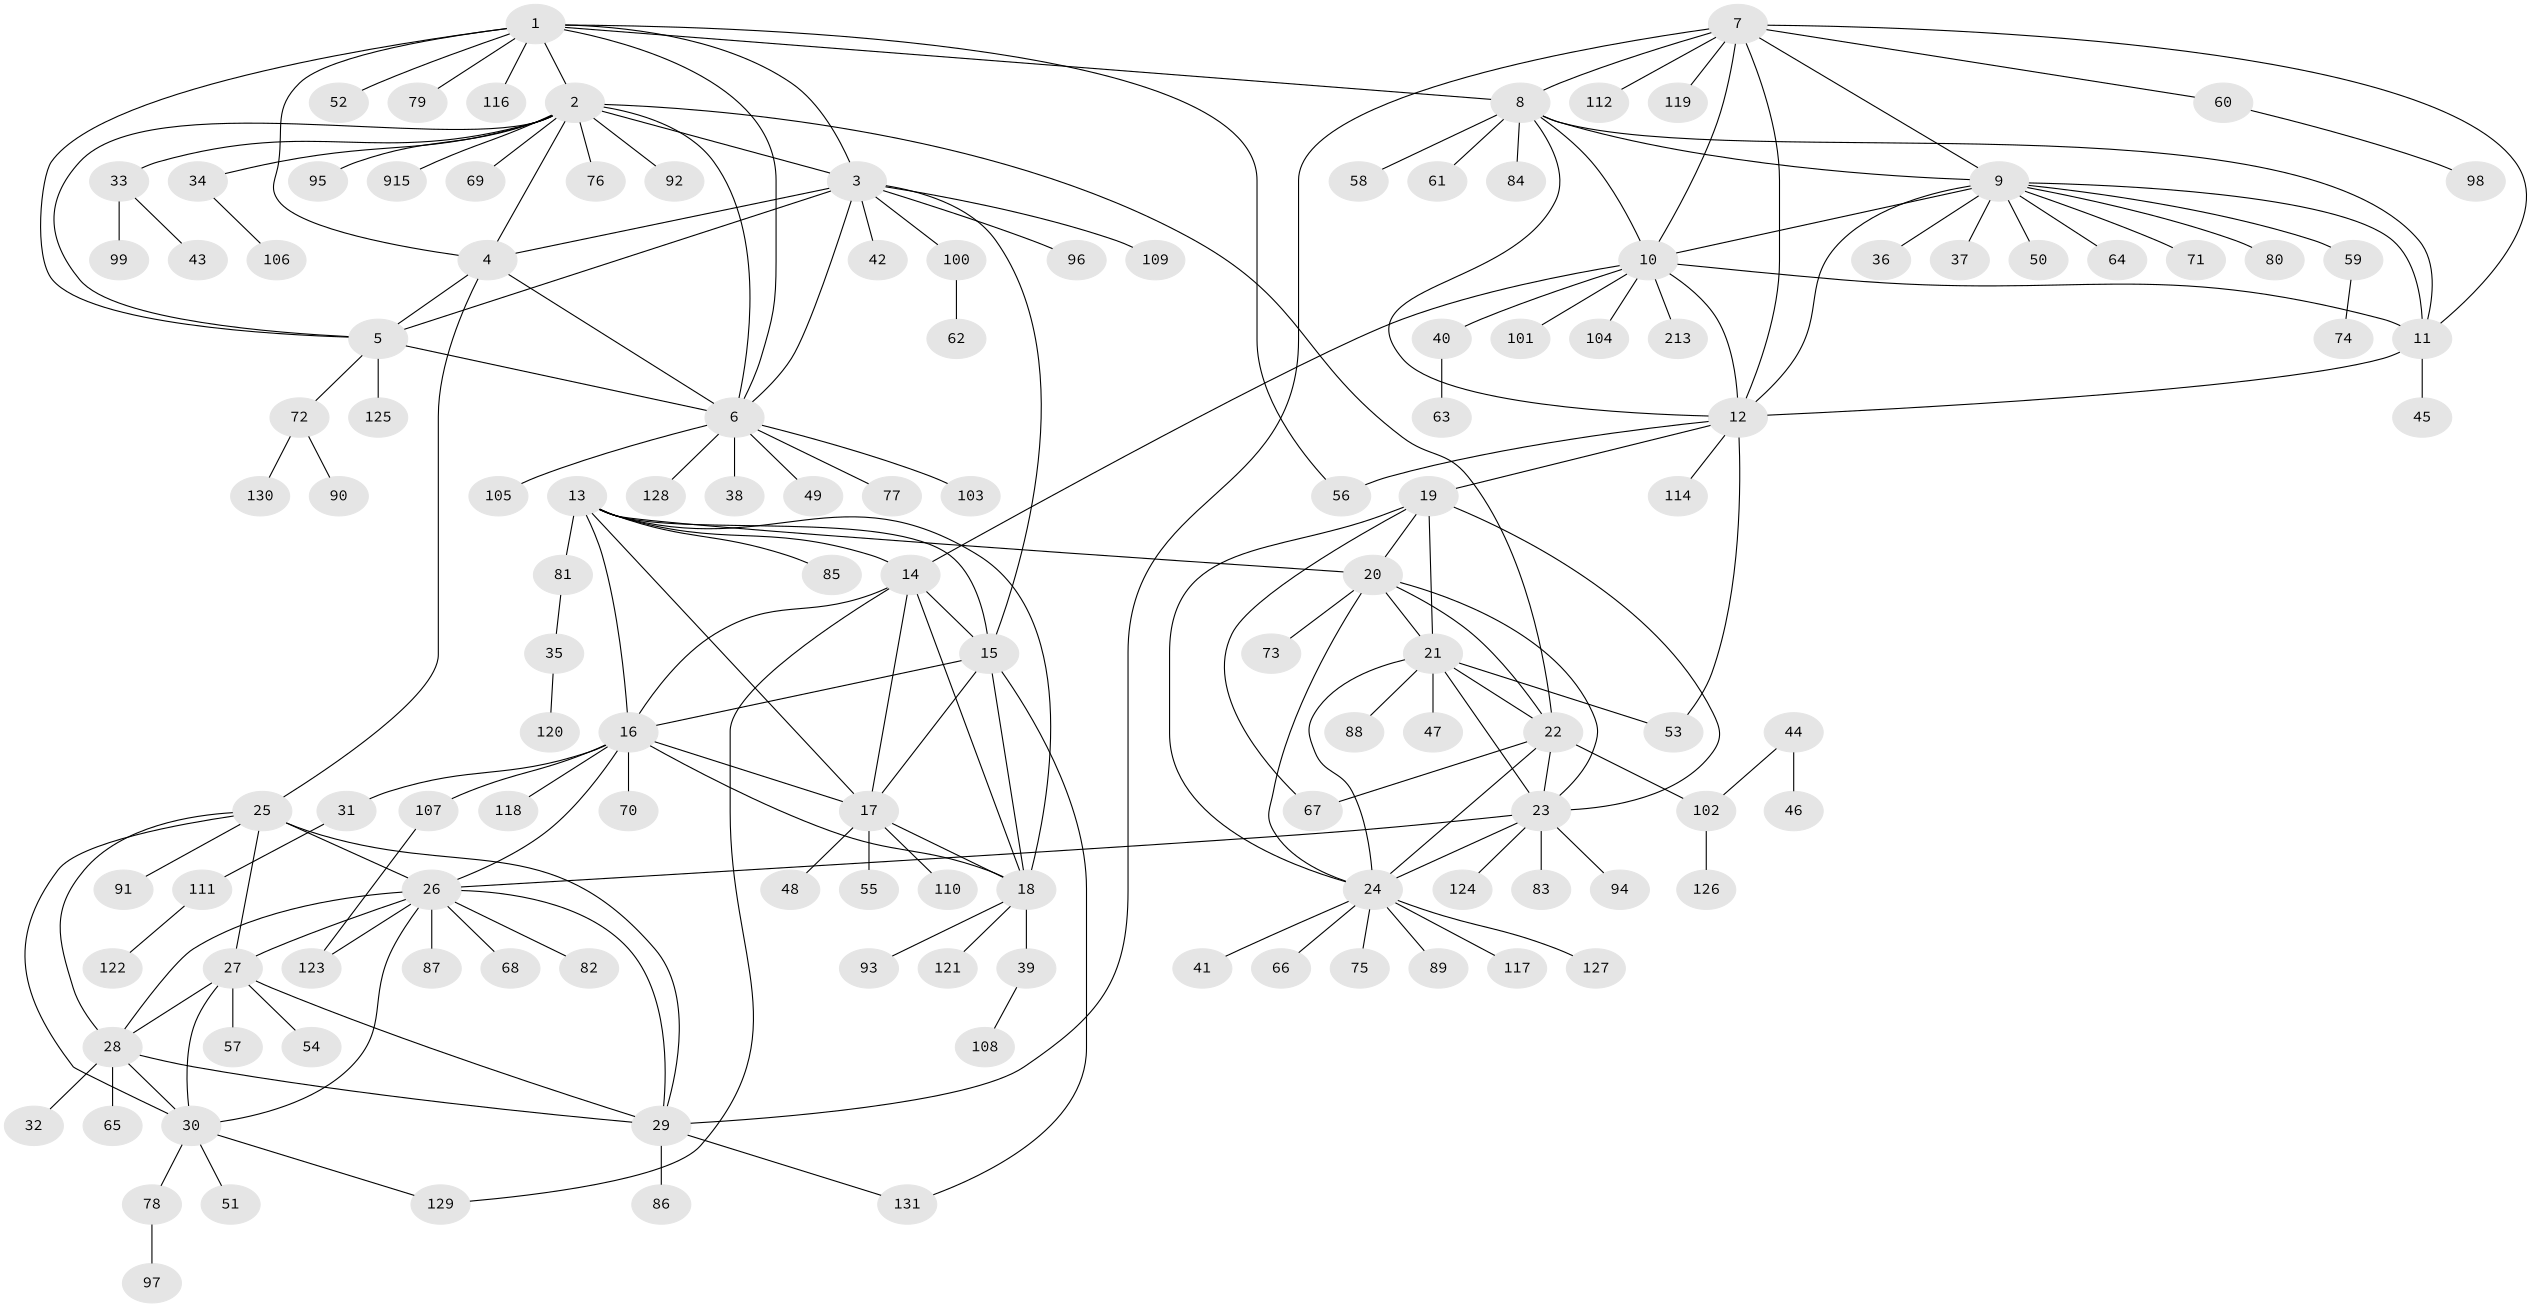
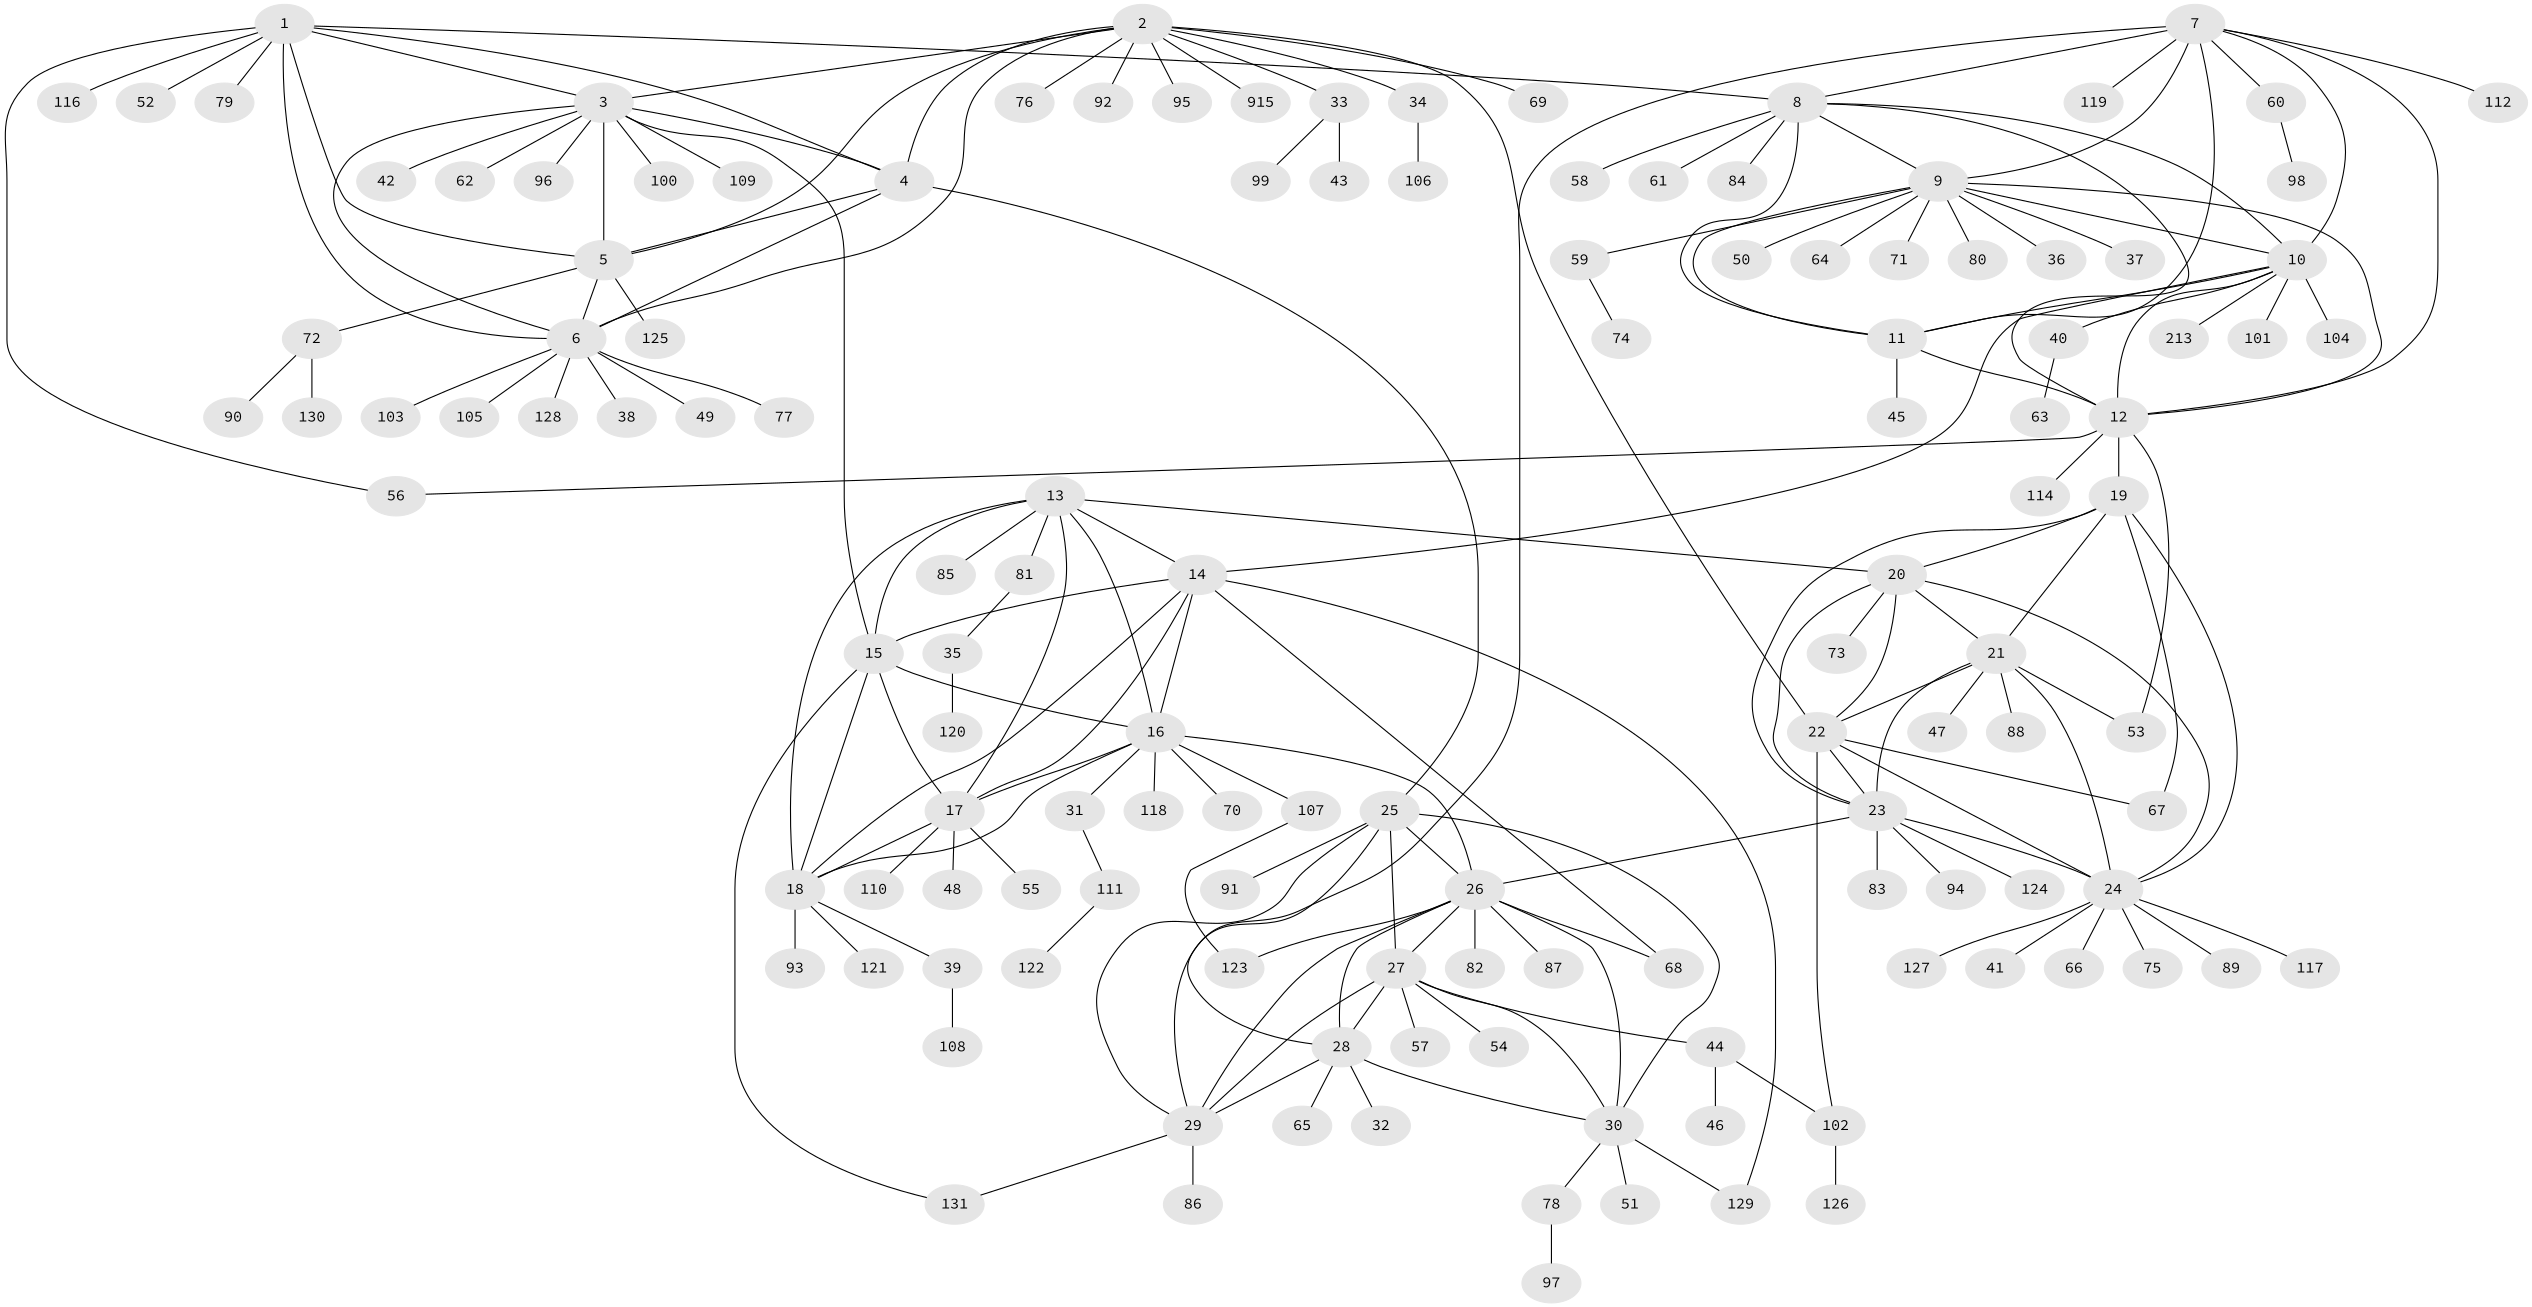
(555, 63) -> none
(956, 300) -> (535, 142)
none -> (1435, 772)
none -> (1551, 1019)
